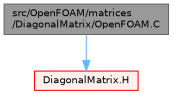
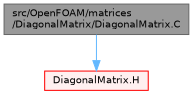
(86, 19) -> (96, 19)
